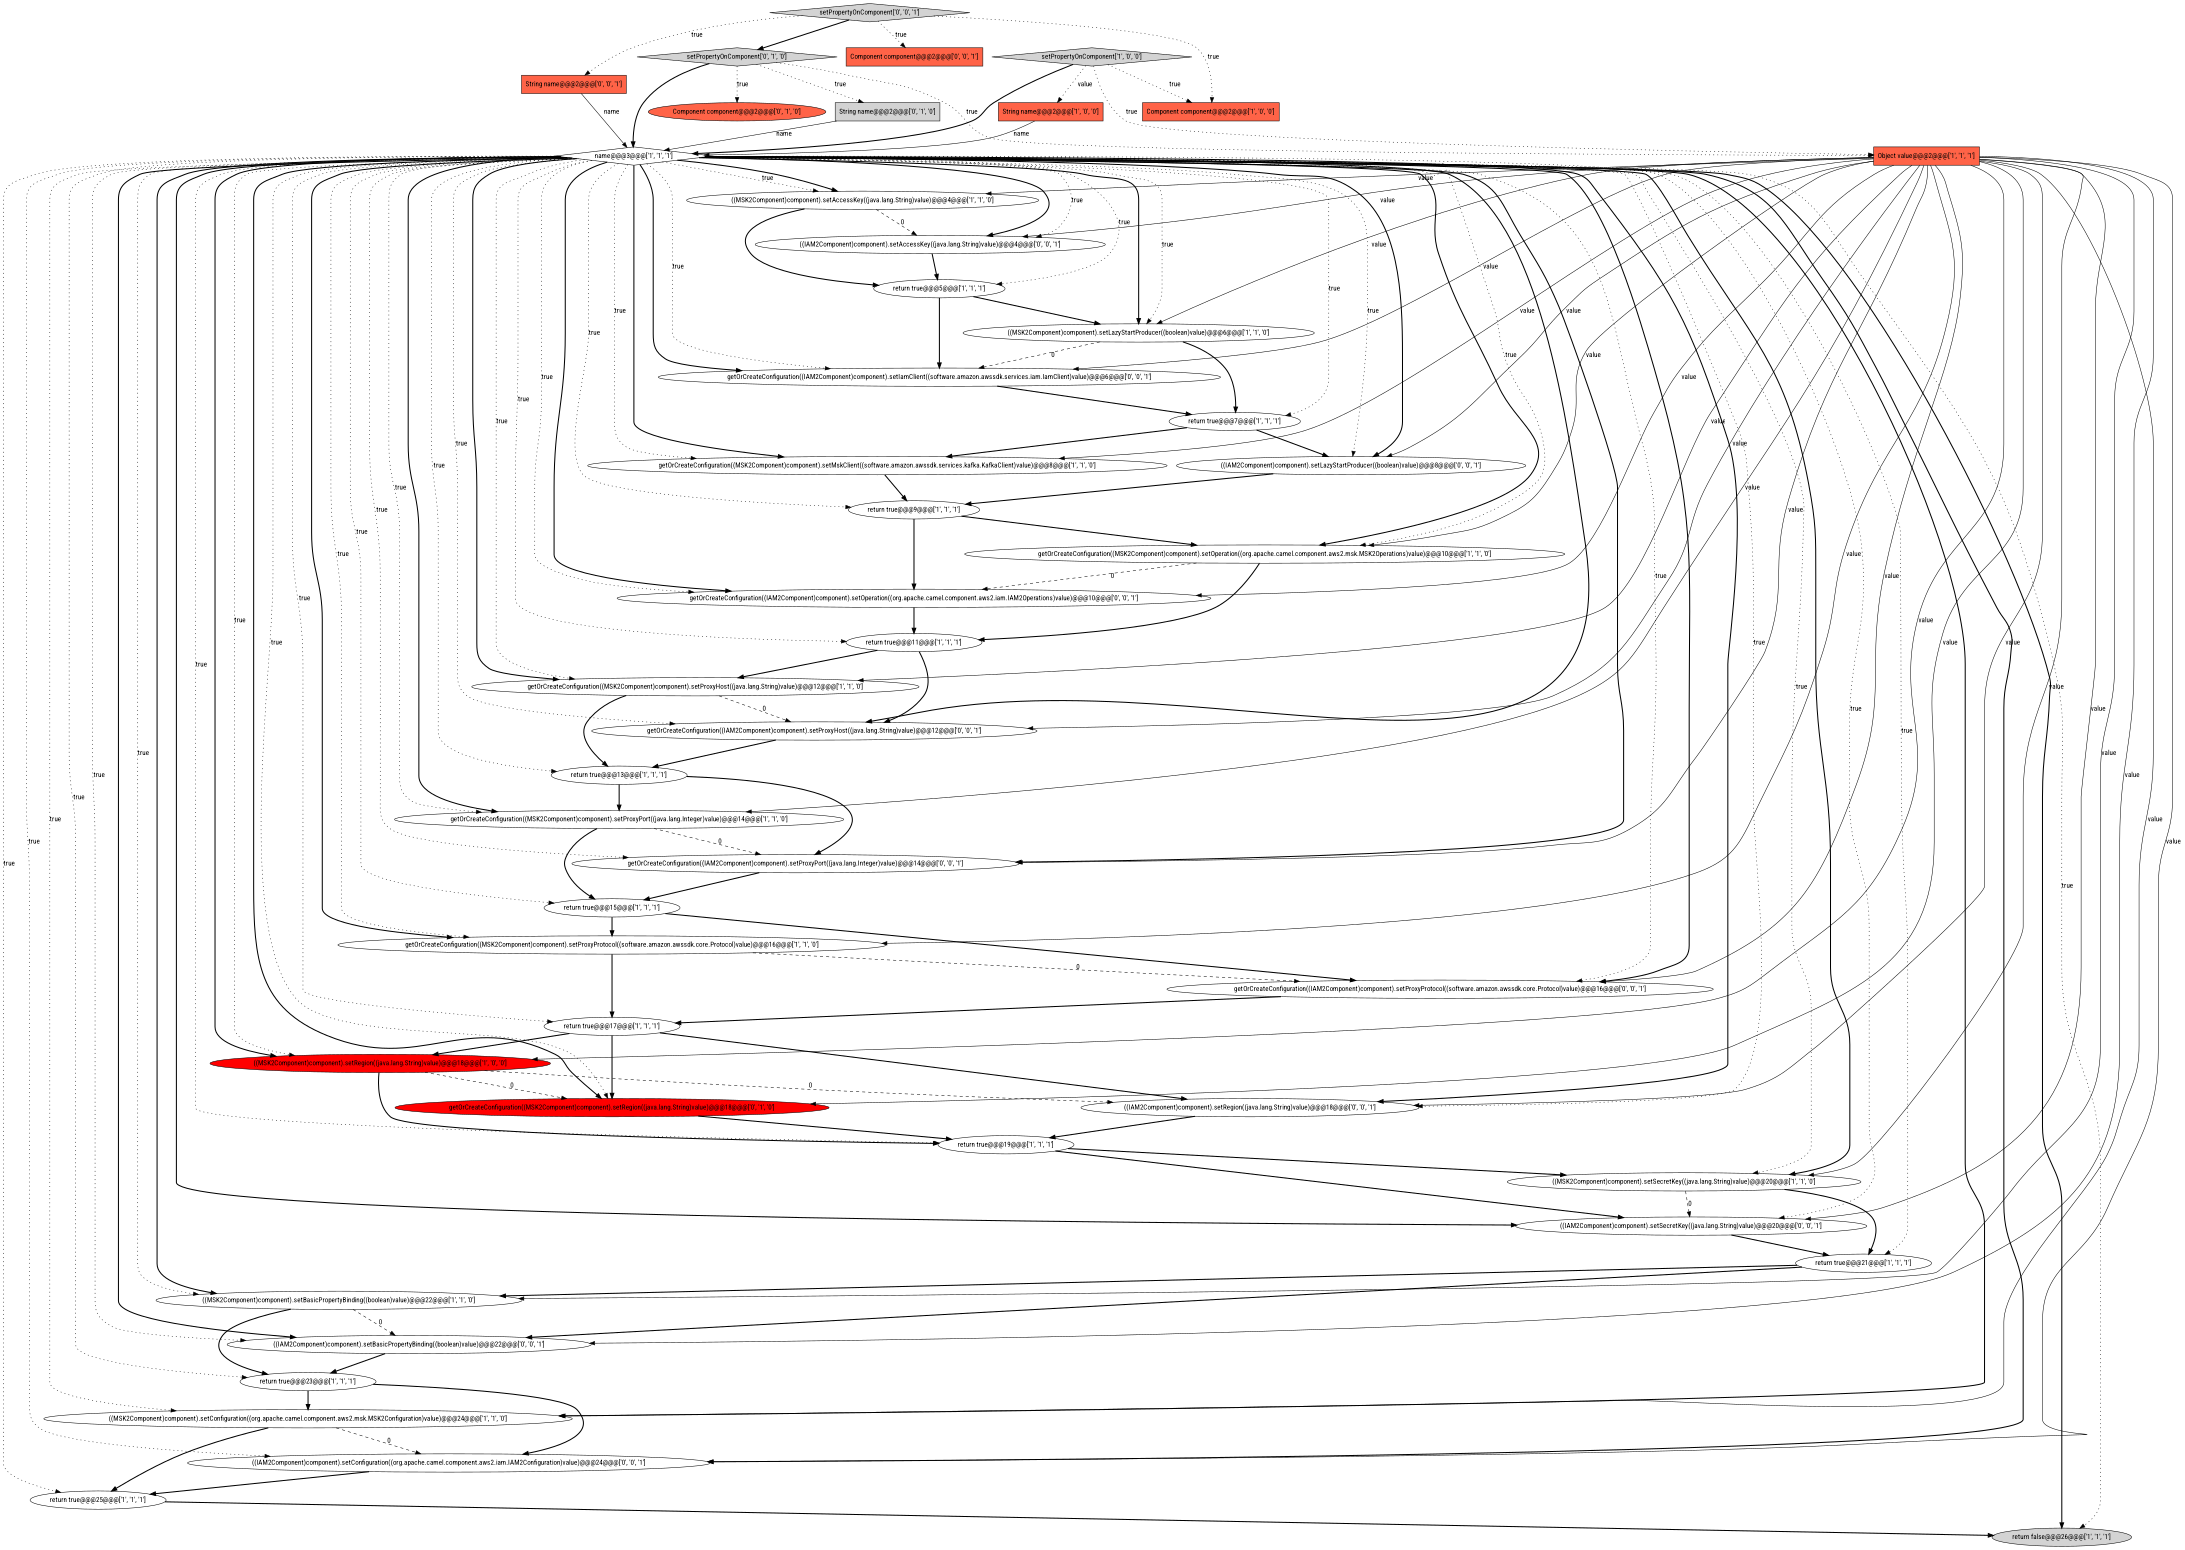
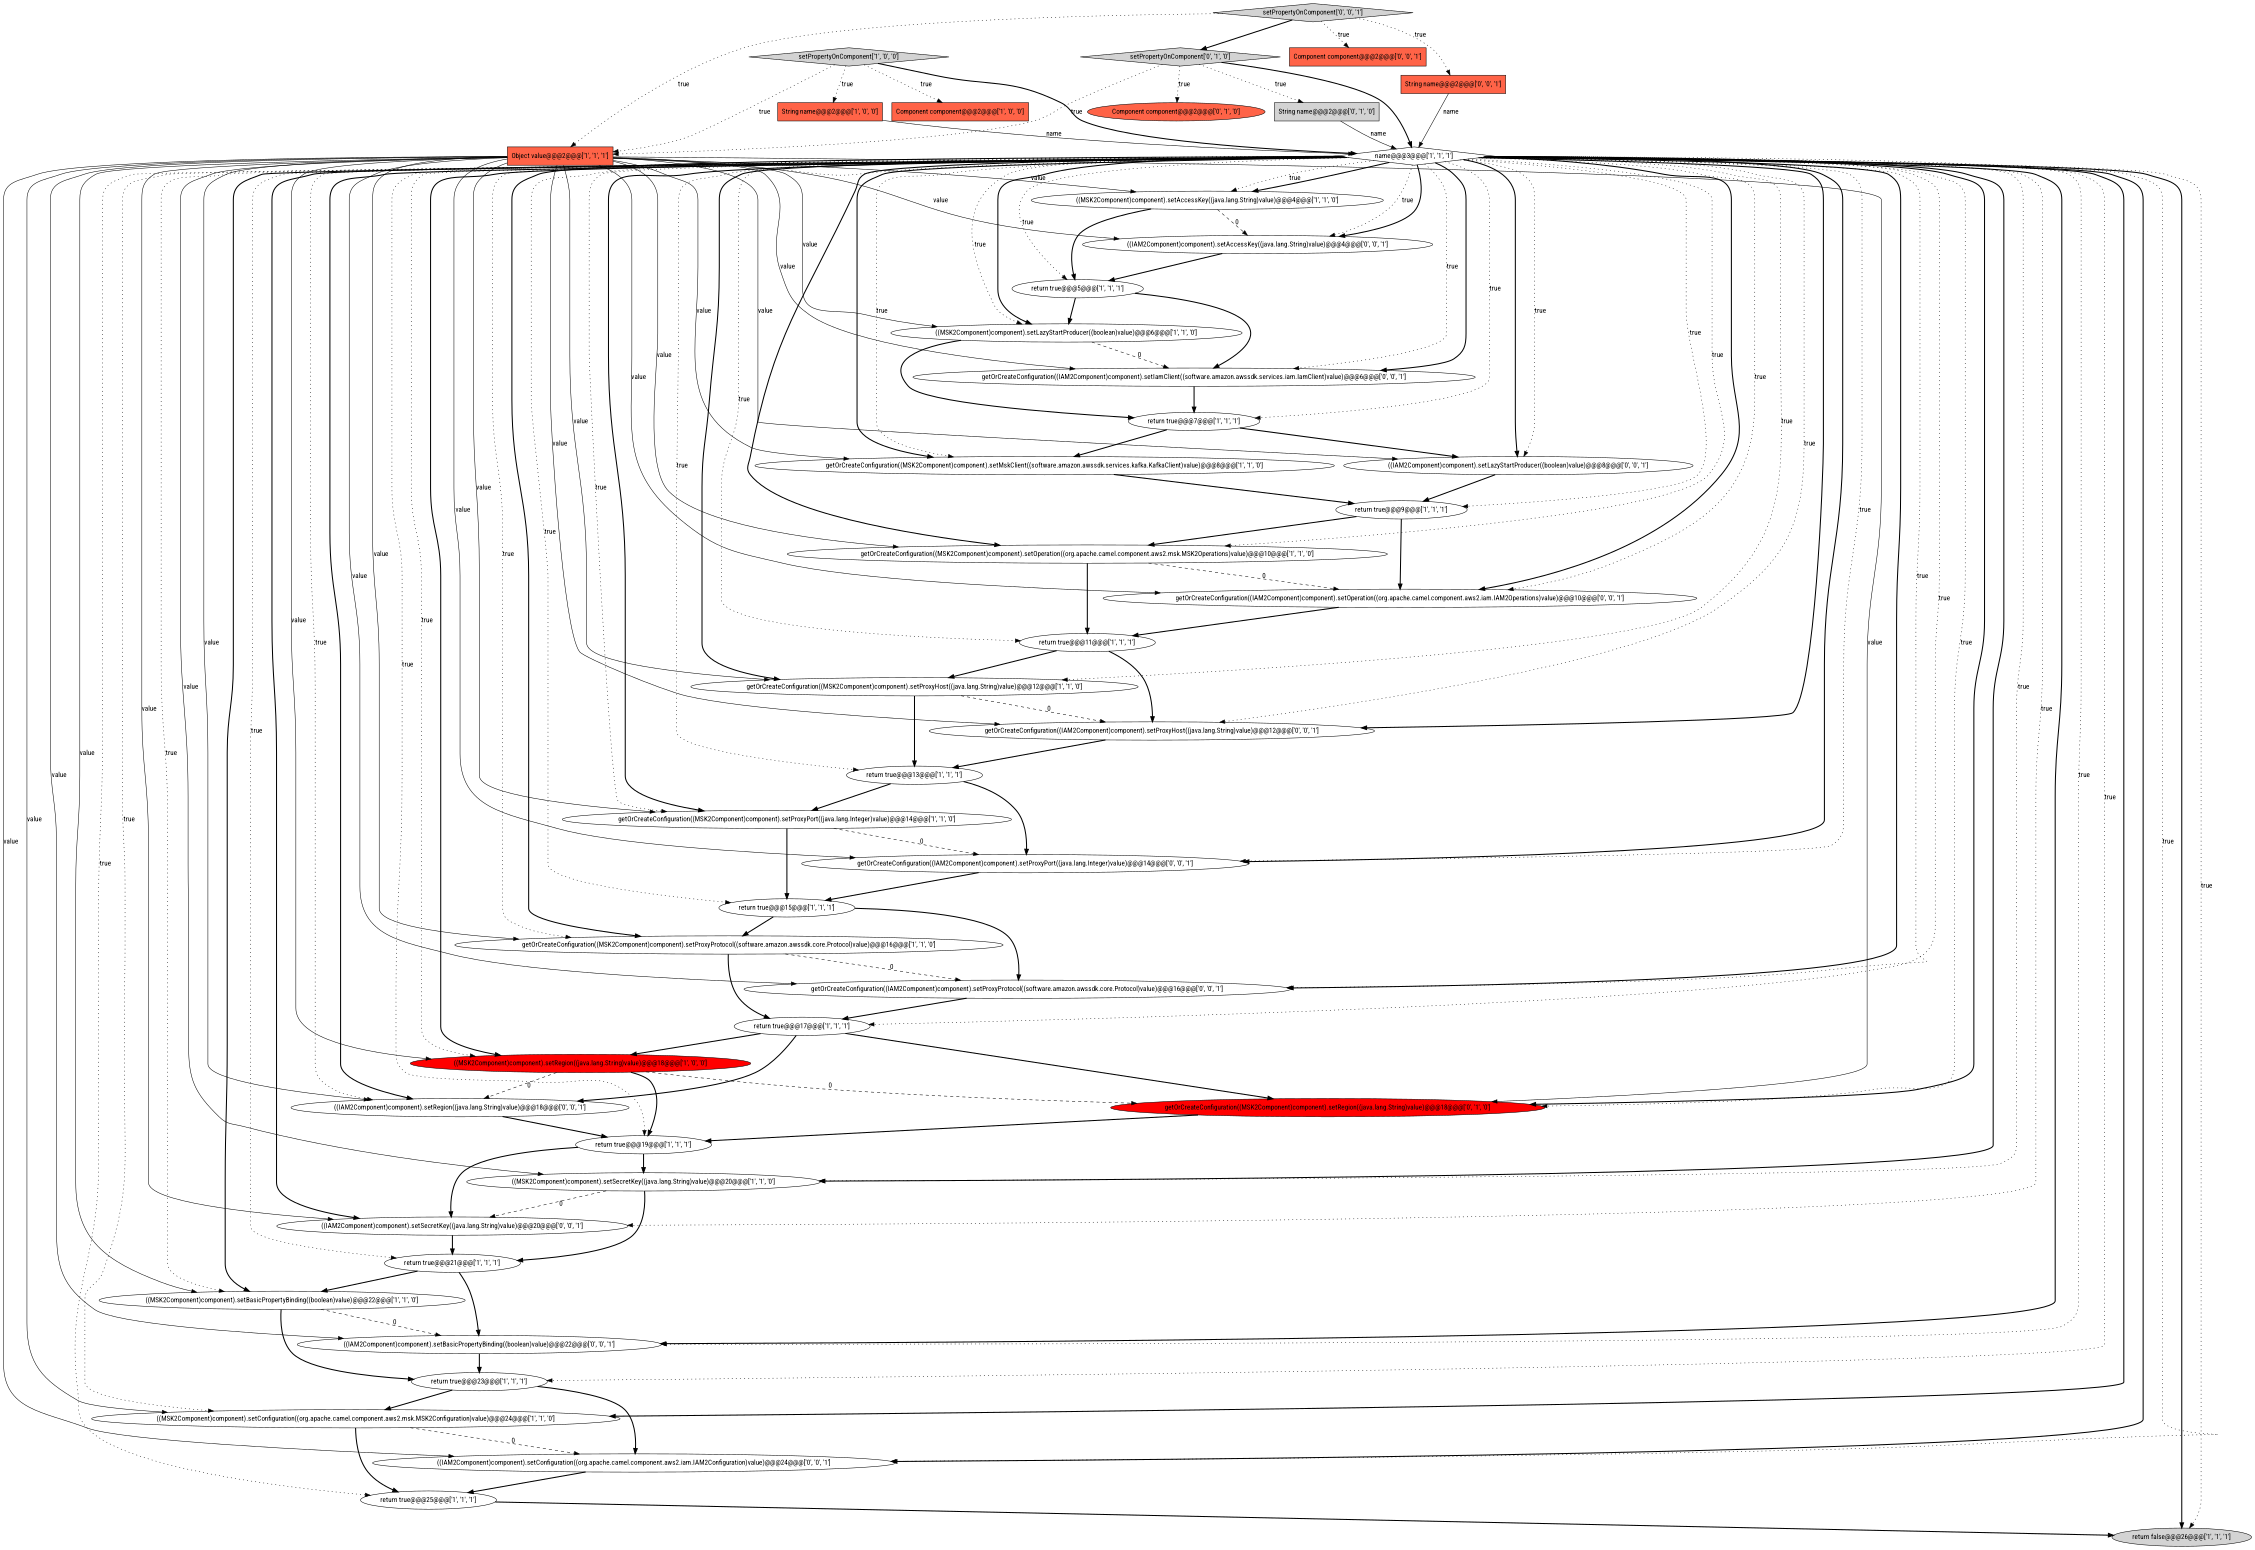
(1093, 27) -> (885, 27)
(1085, 84) -> (848, 84)
